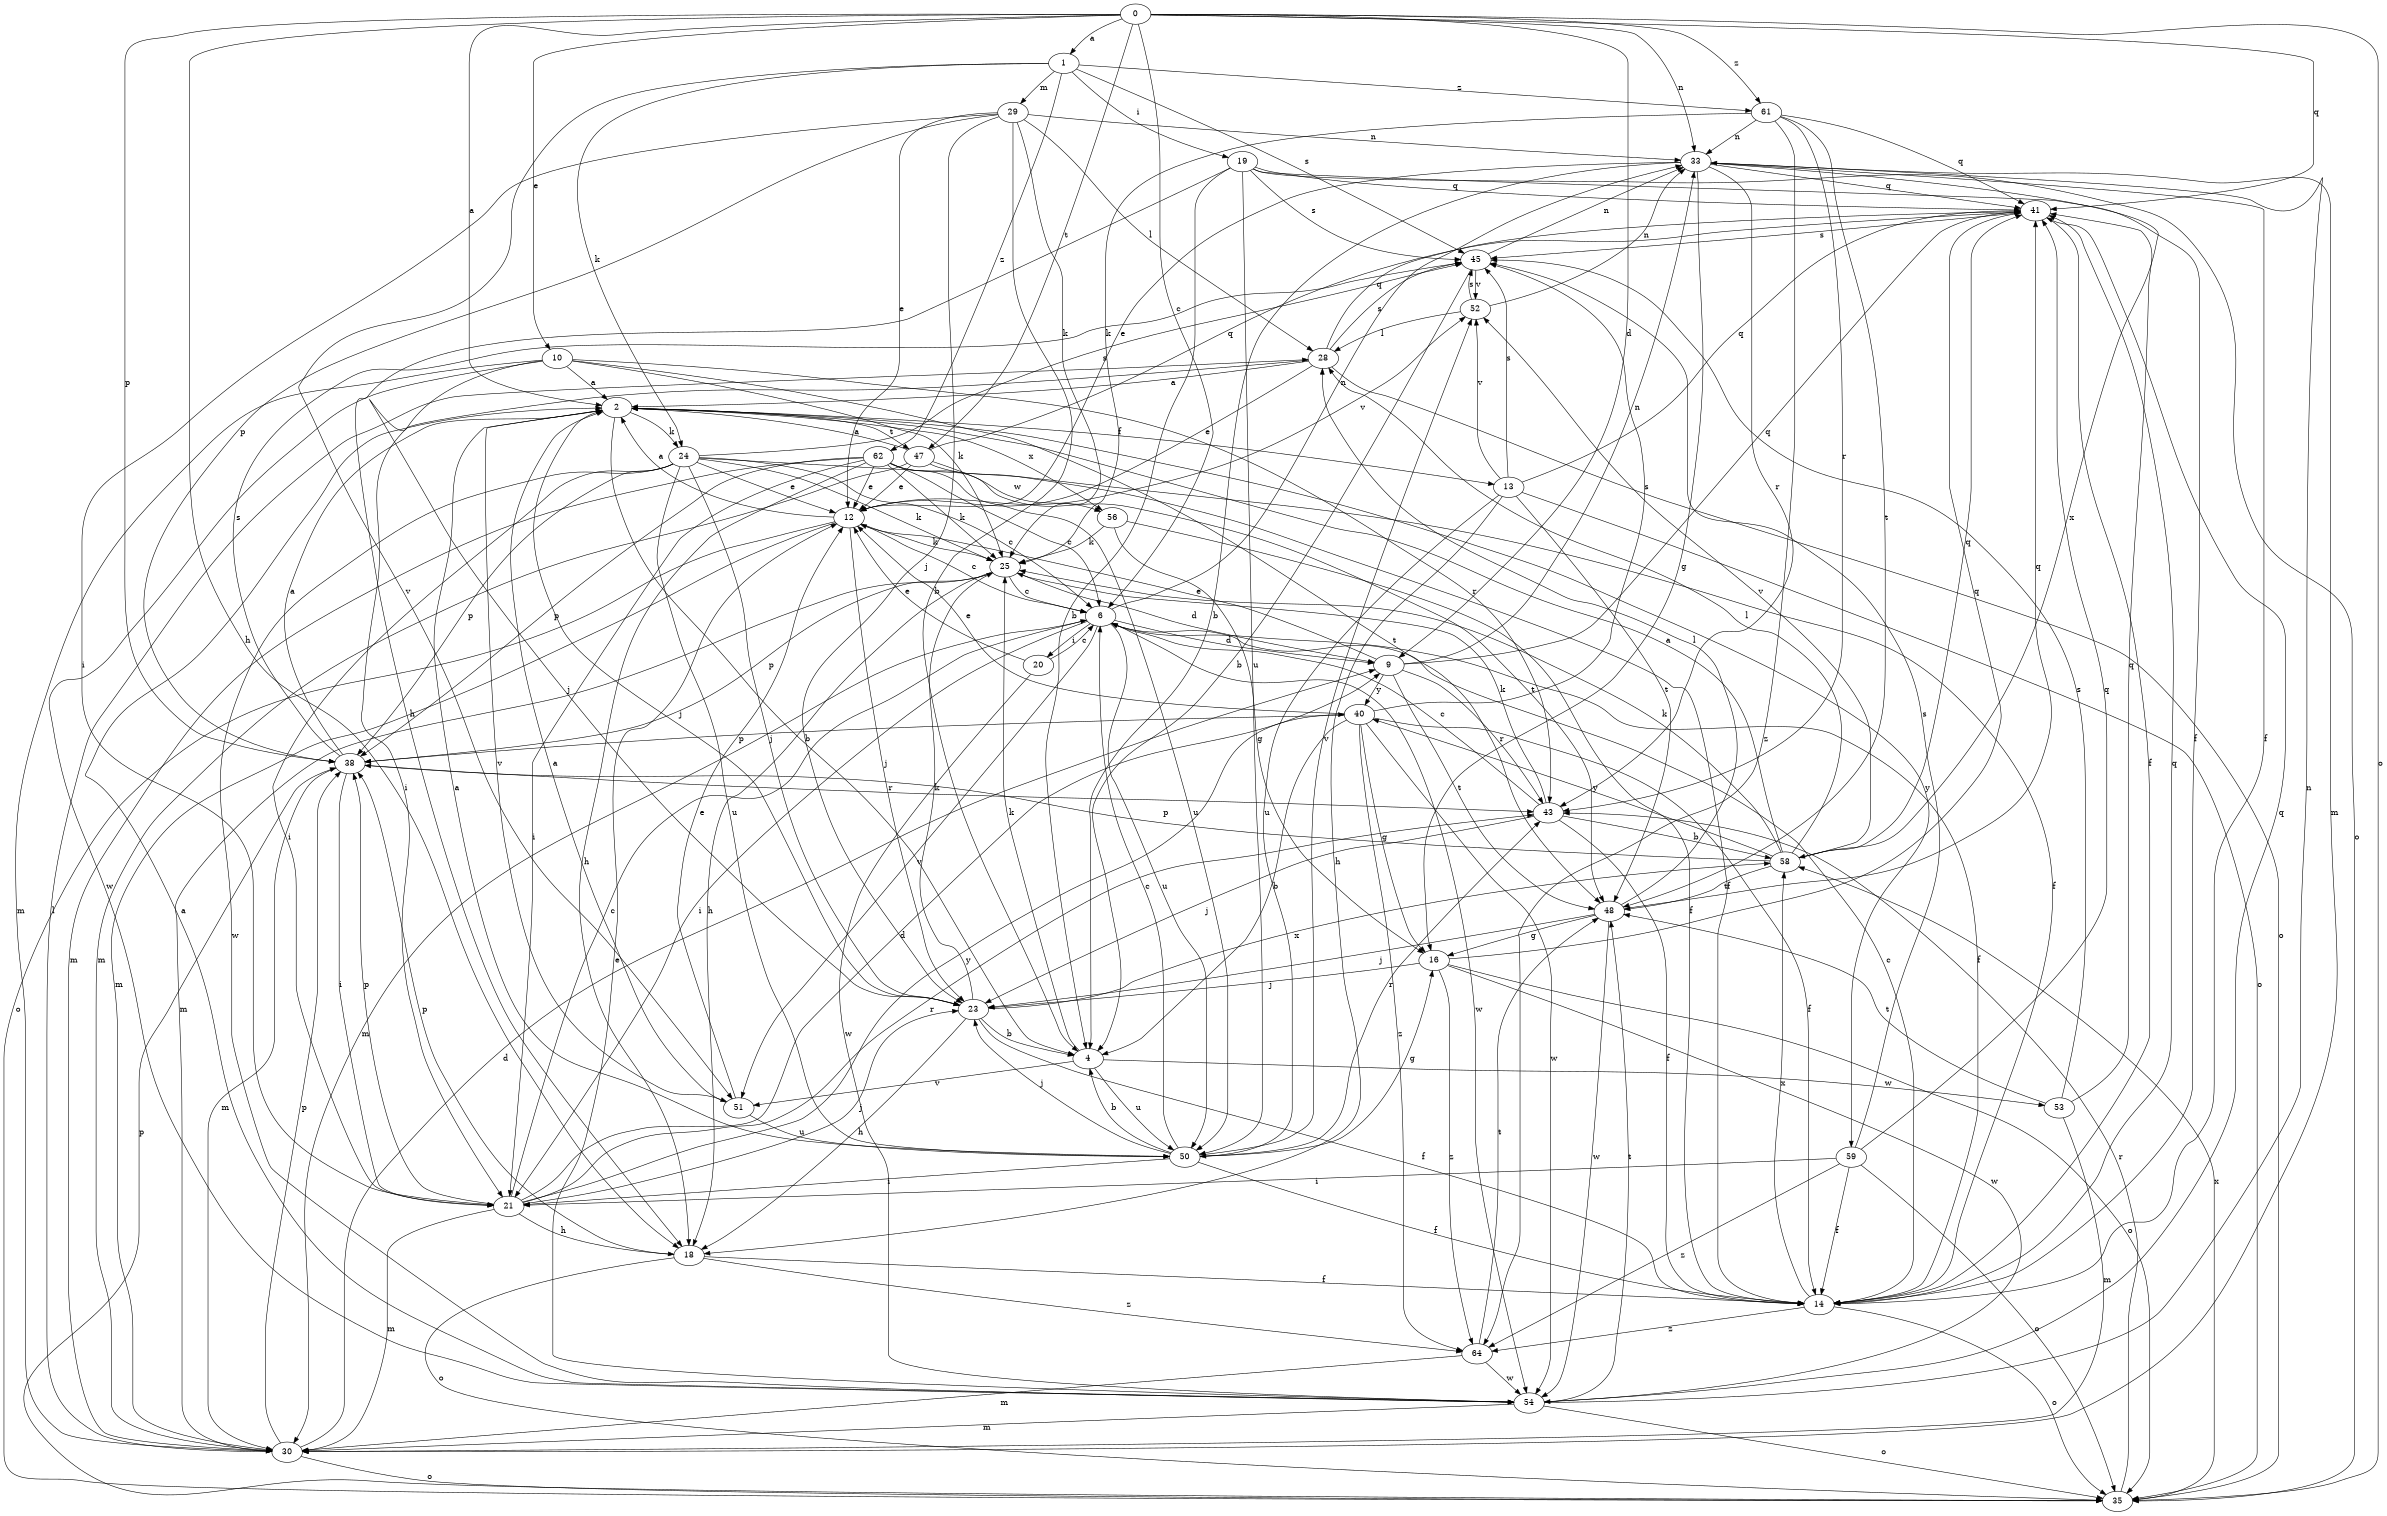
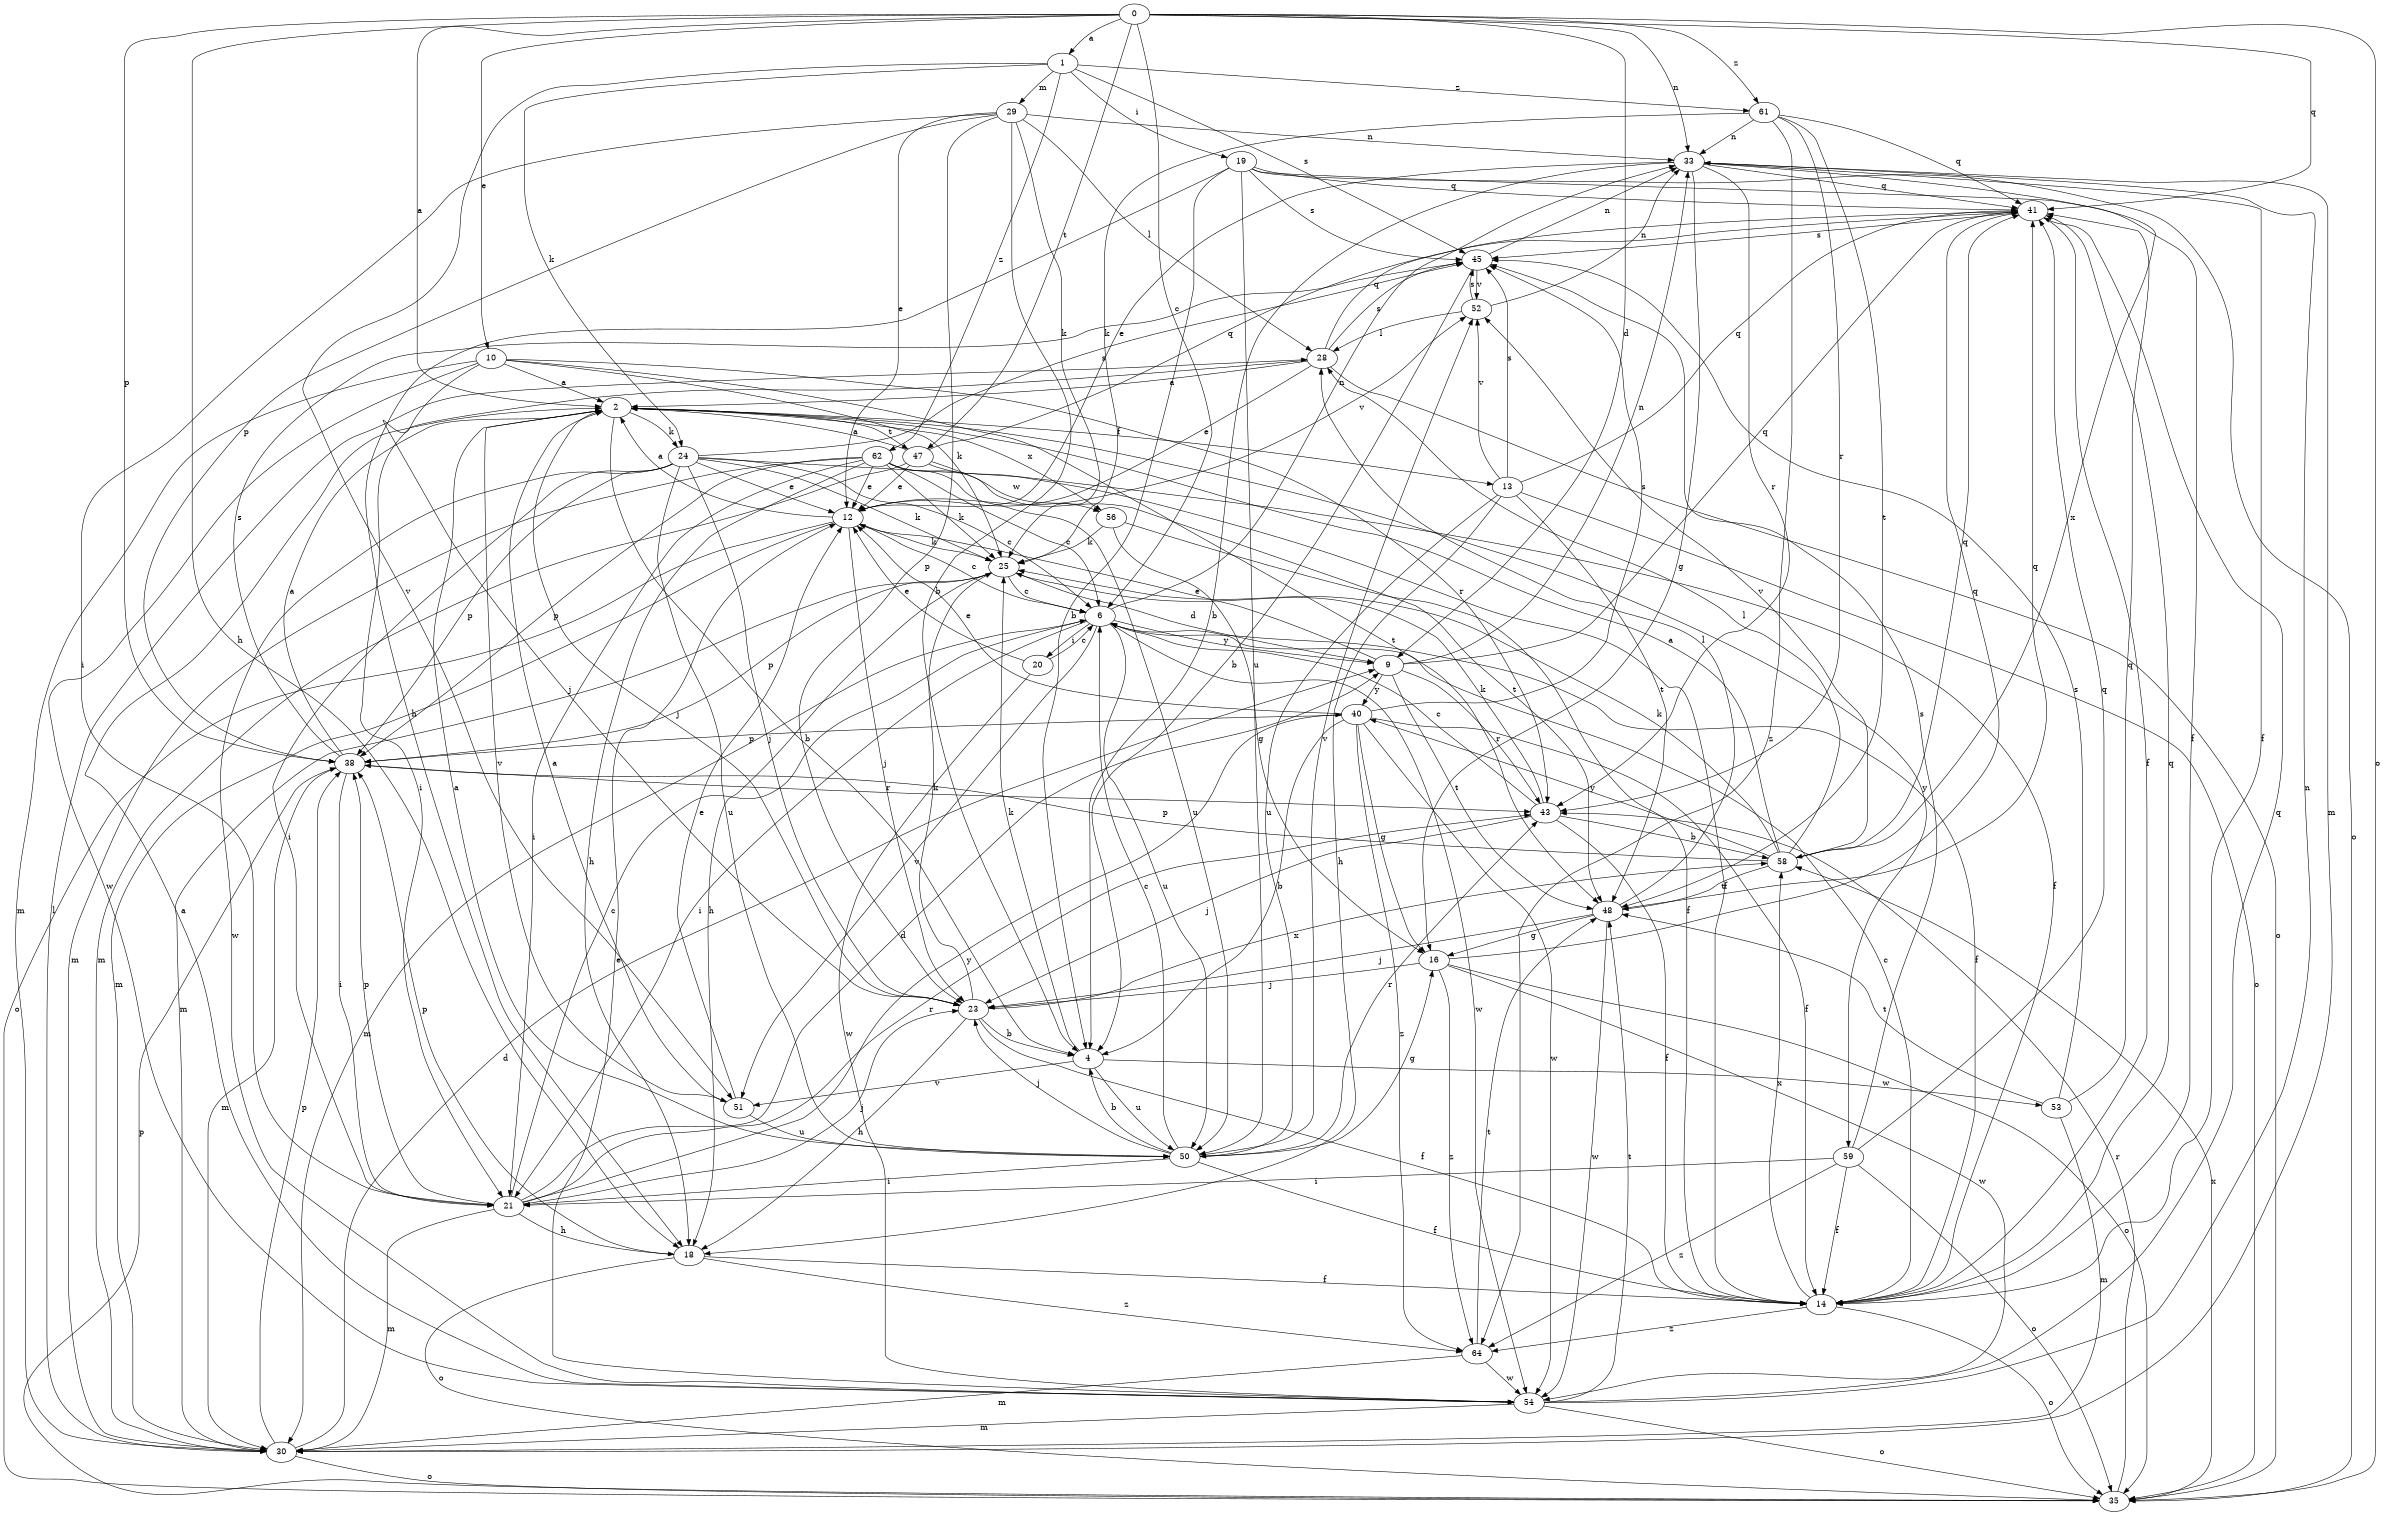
(927, 567) -> (928, 567)
(1229, 641) -> (1226, 641)
